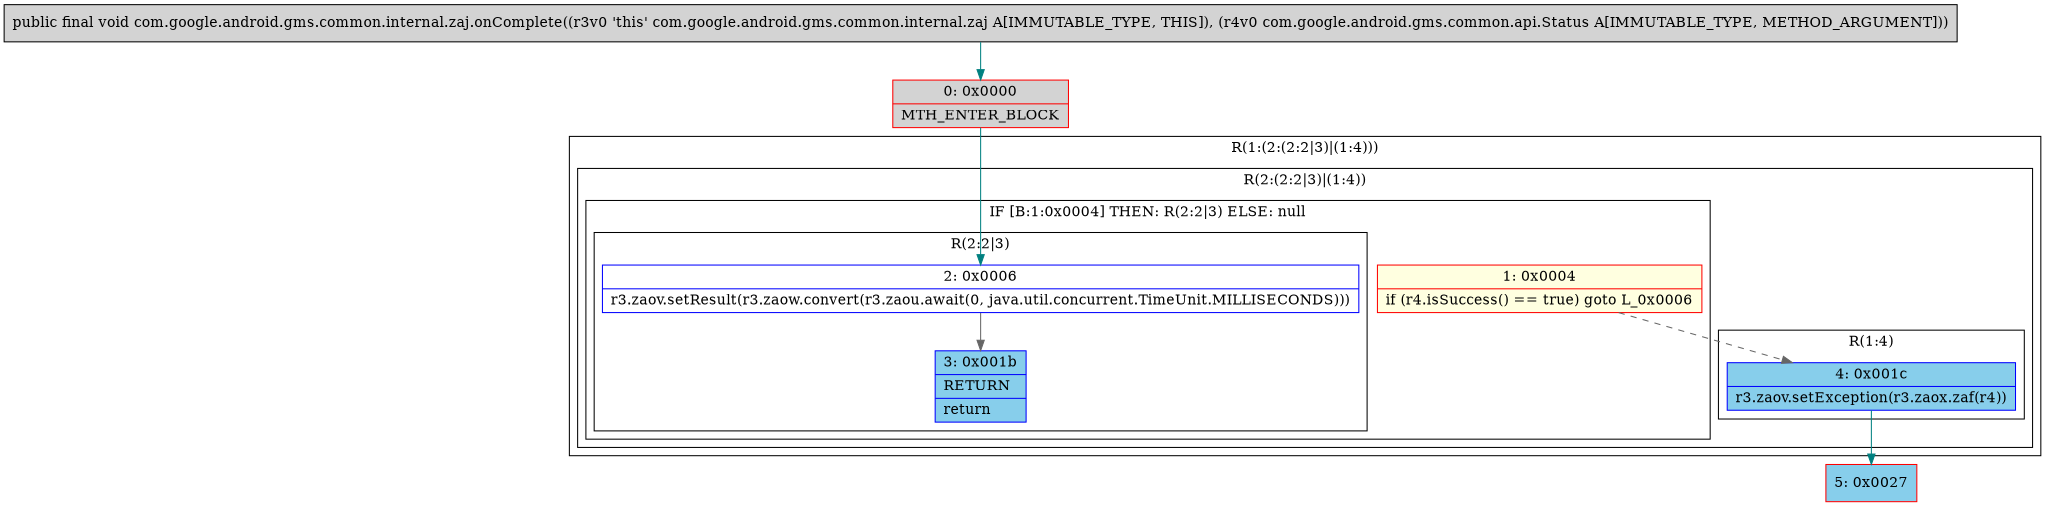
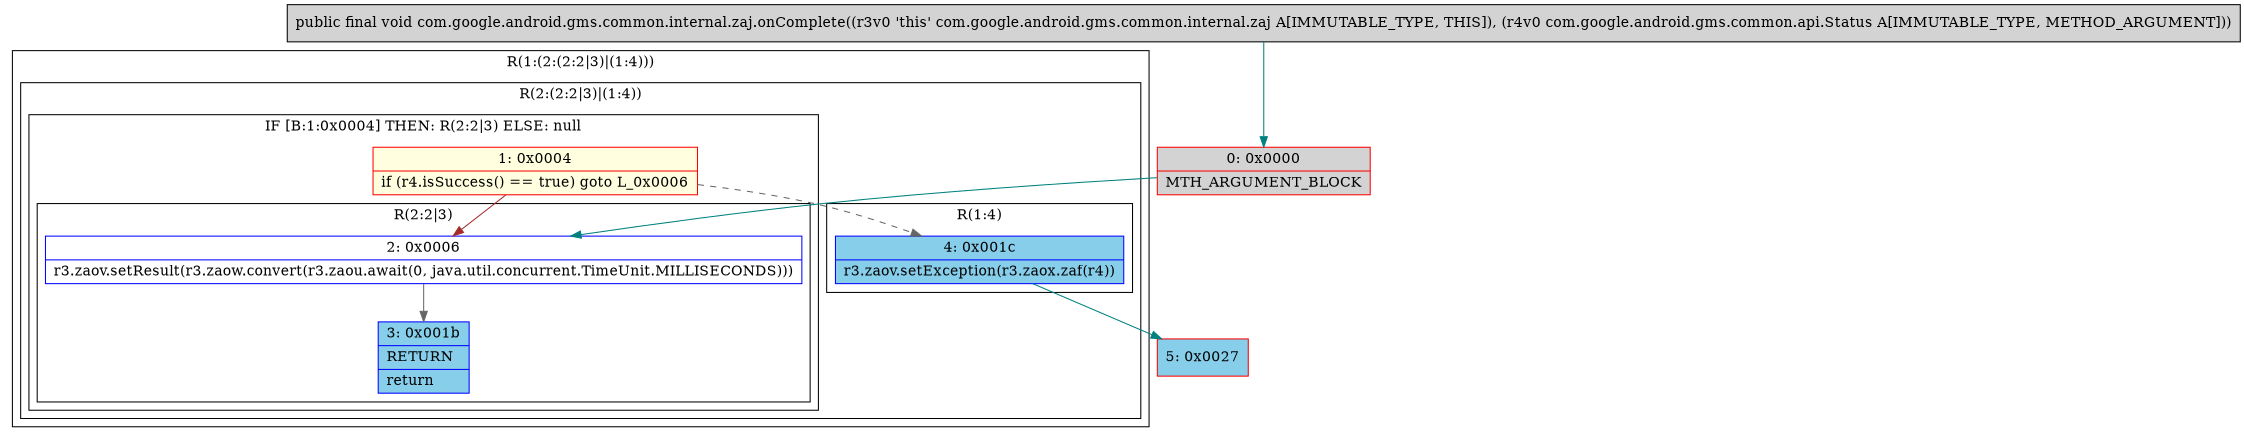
(981, 115) -> (1264, 182)
none -> (484, 212)
